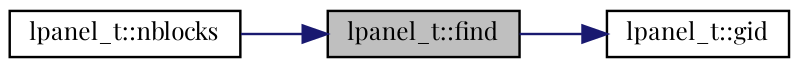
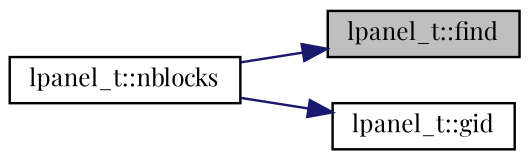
(551, 34) -> (275, 103)
